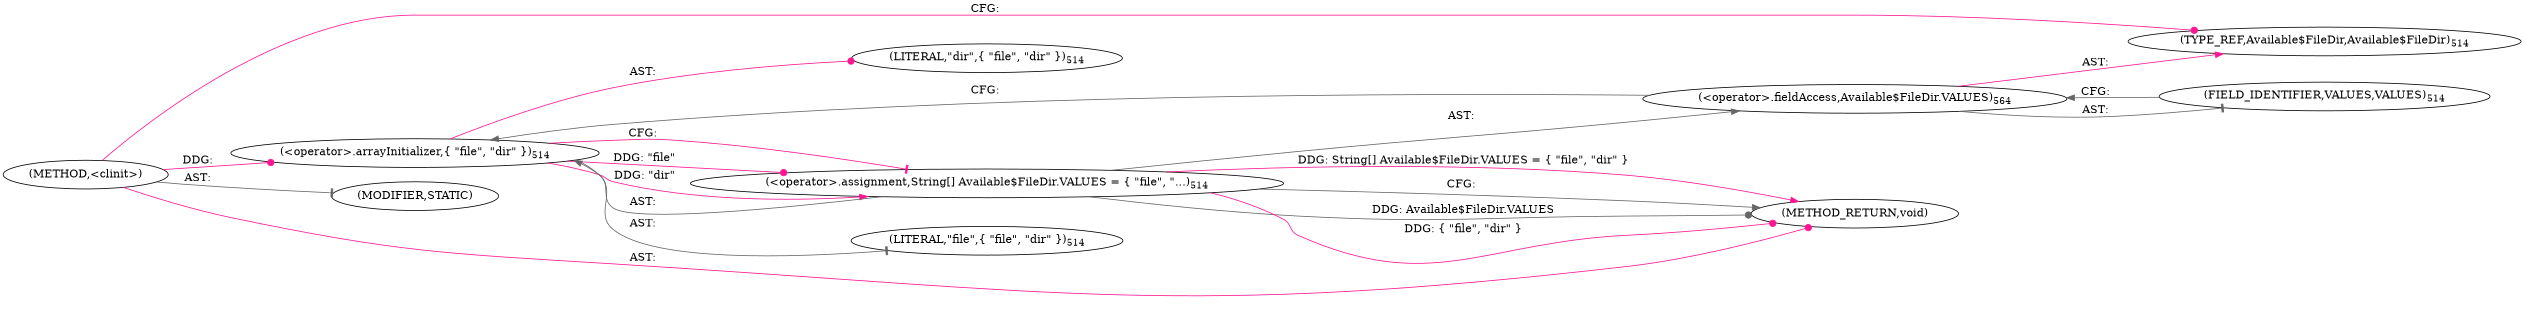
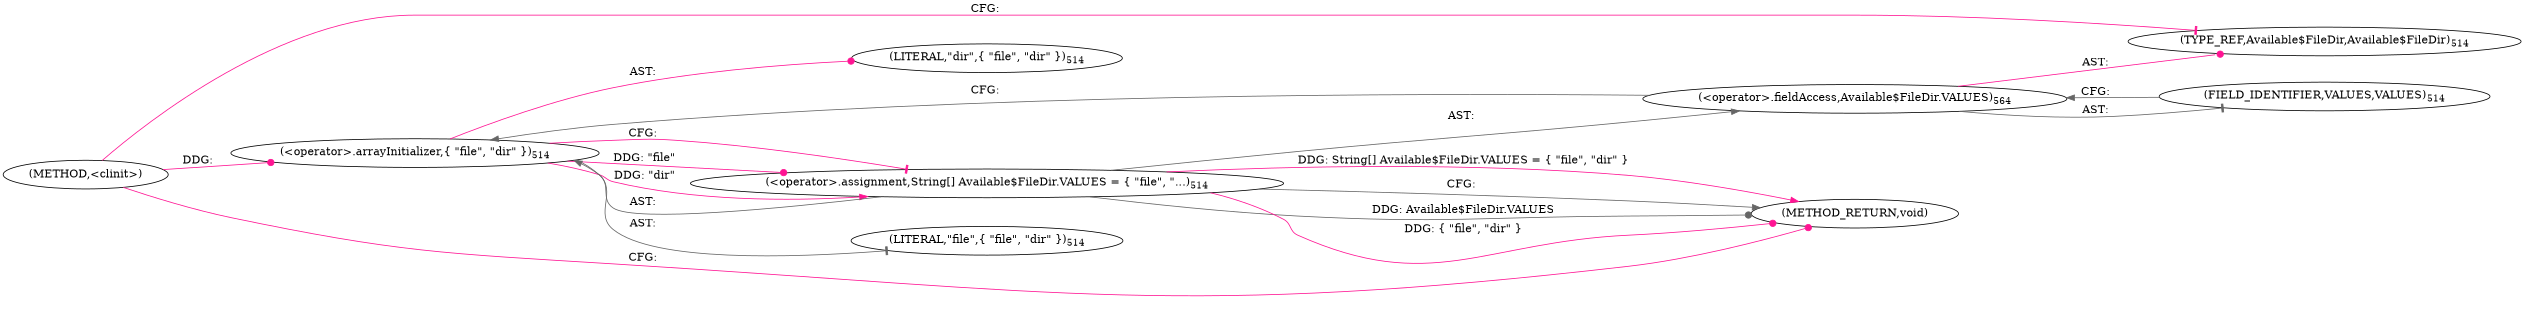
(1129, 15) -> (1129, 15)
(2087, 71) -> (2087, 71)
(415, 196) -> none
(645, 258) -> (645, 258)
